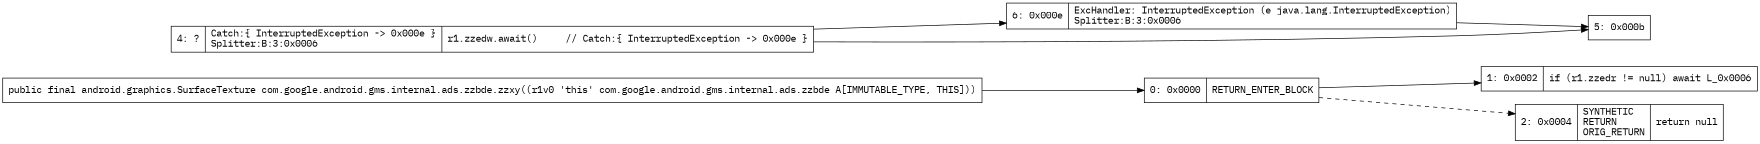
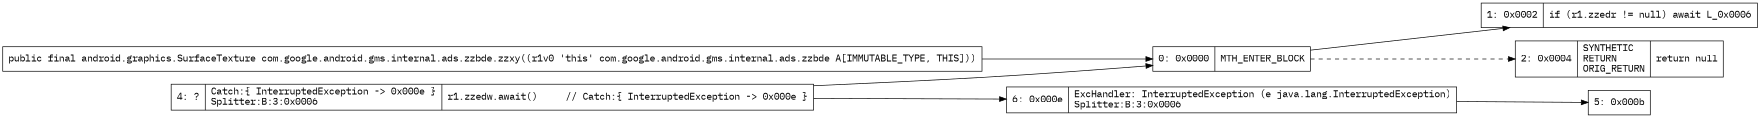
(1198, 41) -> (980, 78)
(1263, 90) -> (1263, 59)
